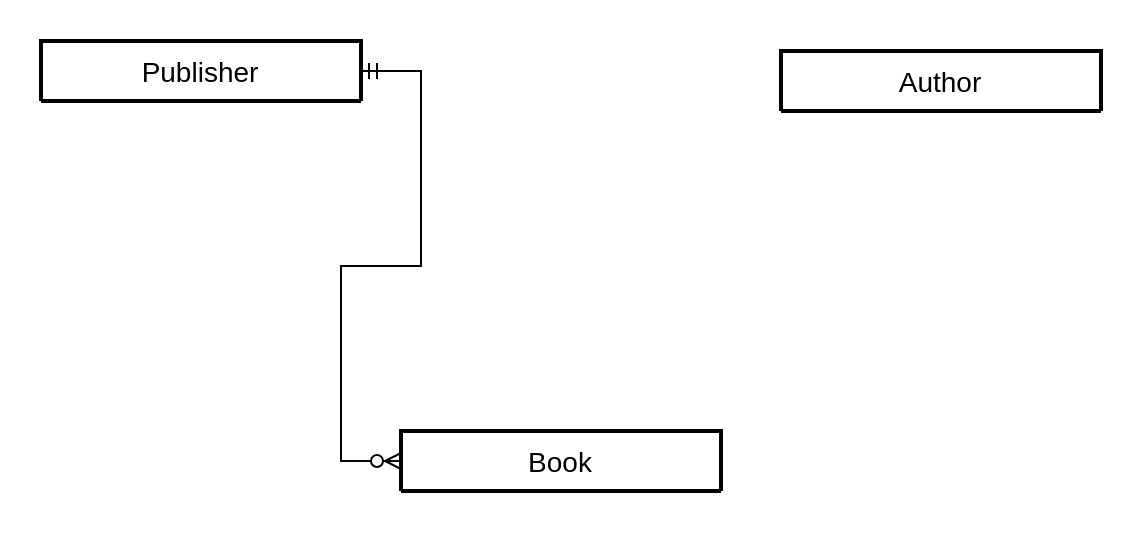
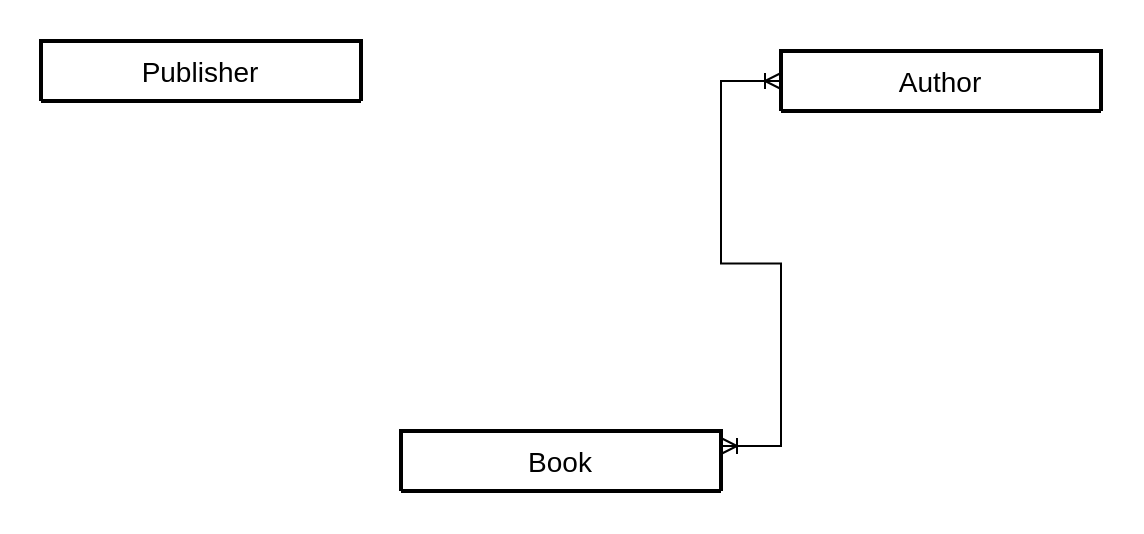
none -> (752, 264)
(382, 266) -> none
